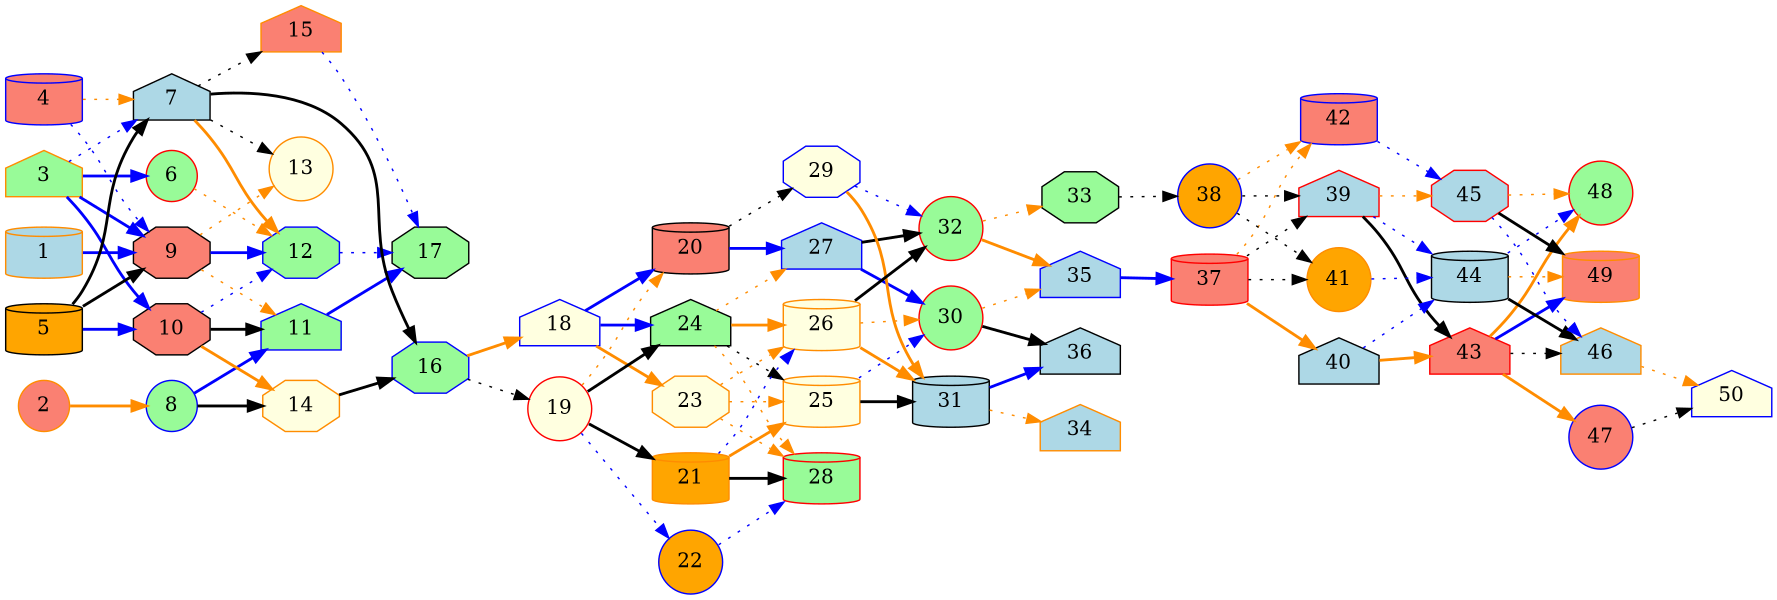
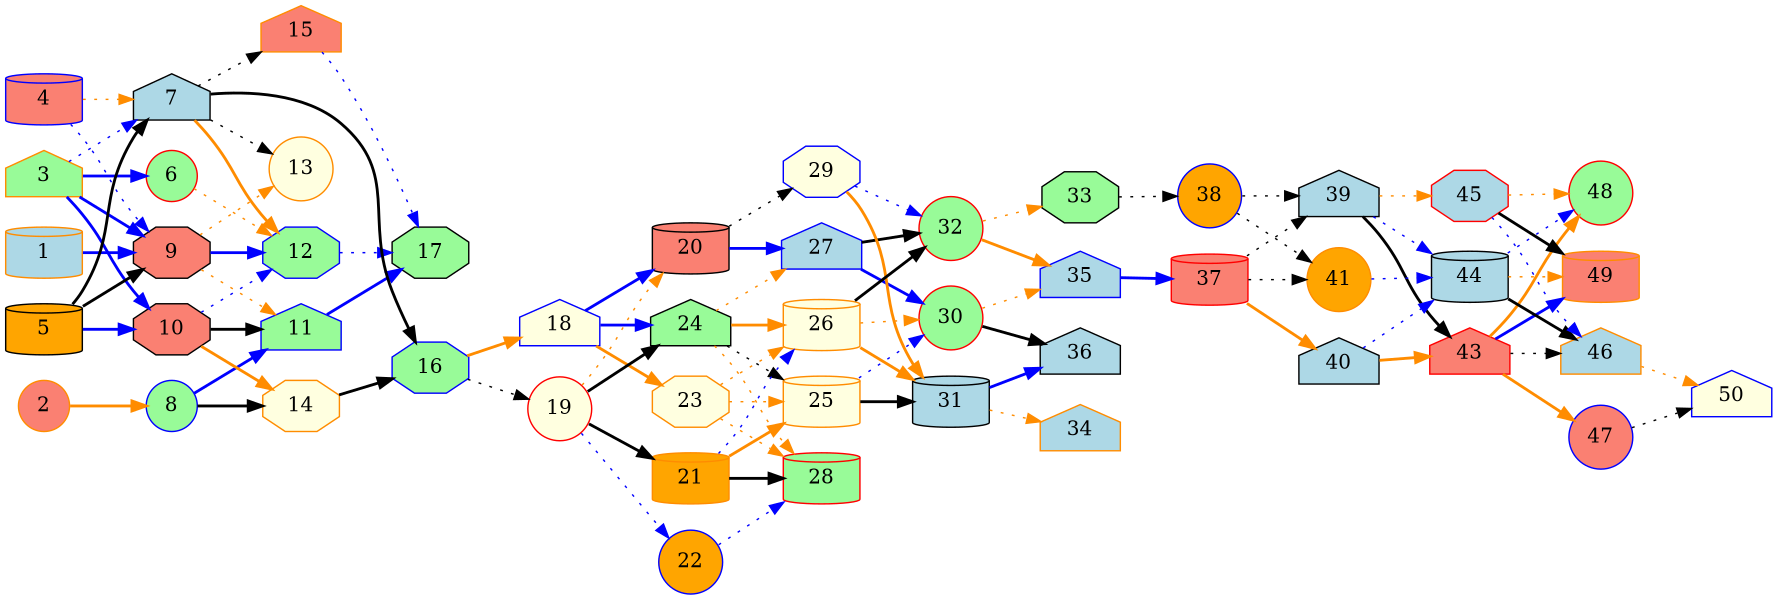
(1339, 119) -> none
(1339, 196) -> (1339, 196)
